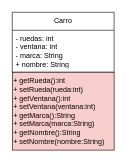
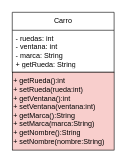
(44, 51) -> (48, 51)
